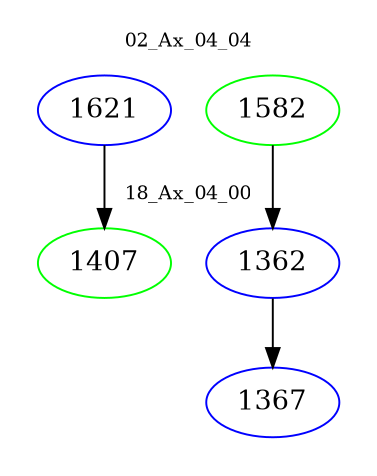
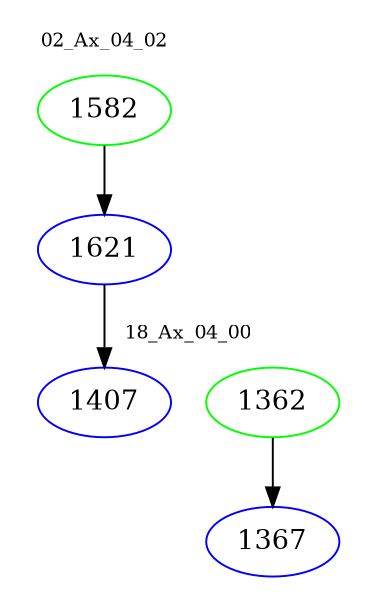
(189, 42) -> (104, 42)
(273, 188) -> (104, 170)
(104, 263) -> (104, 402)
(273, 263) -> (273, 402)
